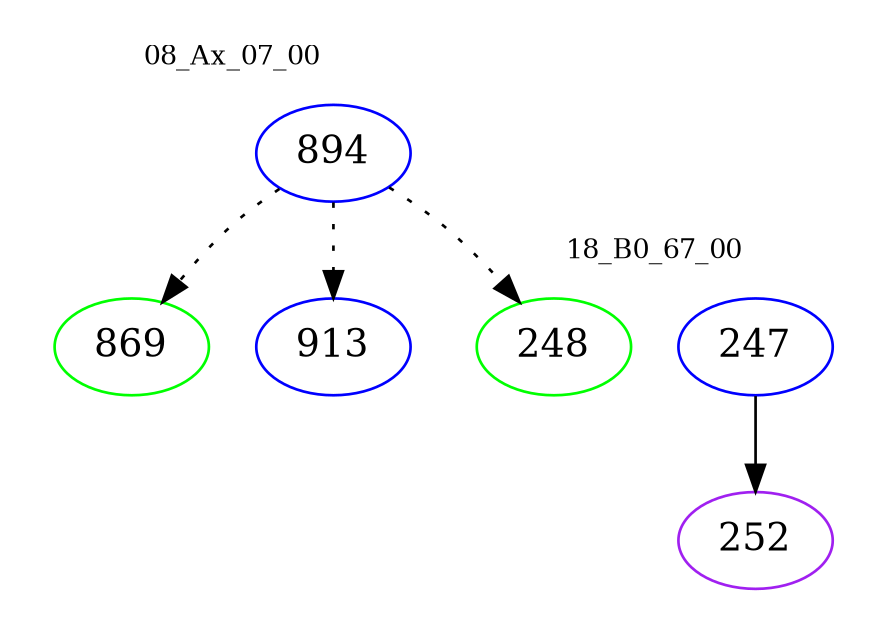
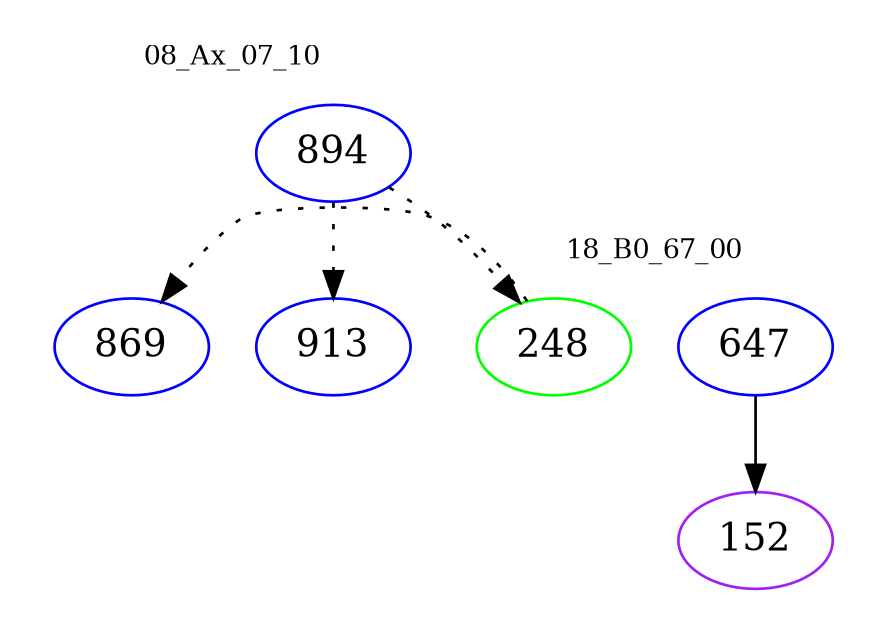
(233, 58) -> (233, 58)
(226, 231) -> (357, 208)
(132, 347) -> (132, 347)
(756, 347) -> (756, 347)
(756, 540) -> (756, 540)
